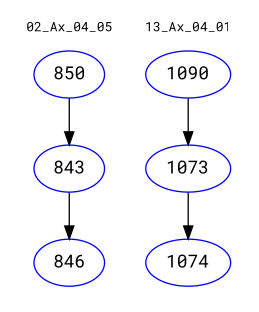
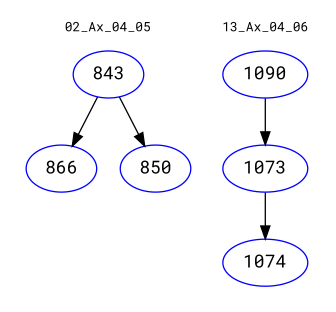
(189, 28) -> (266, 28)
(69, 115) -> (129, 116)
(69, 263) -> (61, 169)
